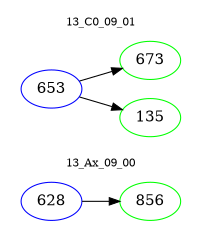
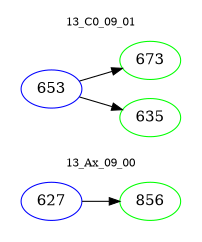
(150, 118) -> (150, 118)
(52, 201) -> (52, 201)
